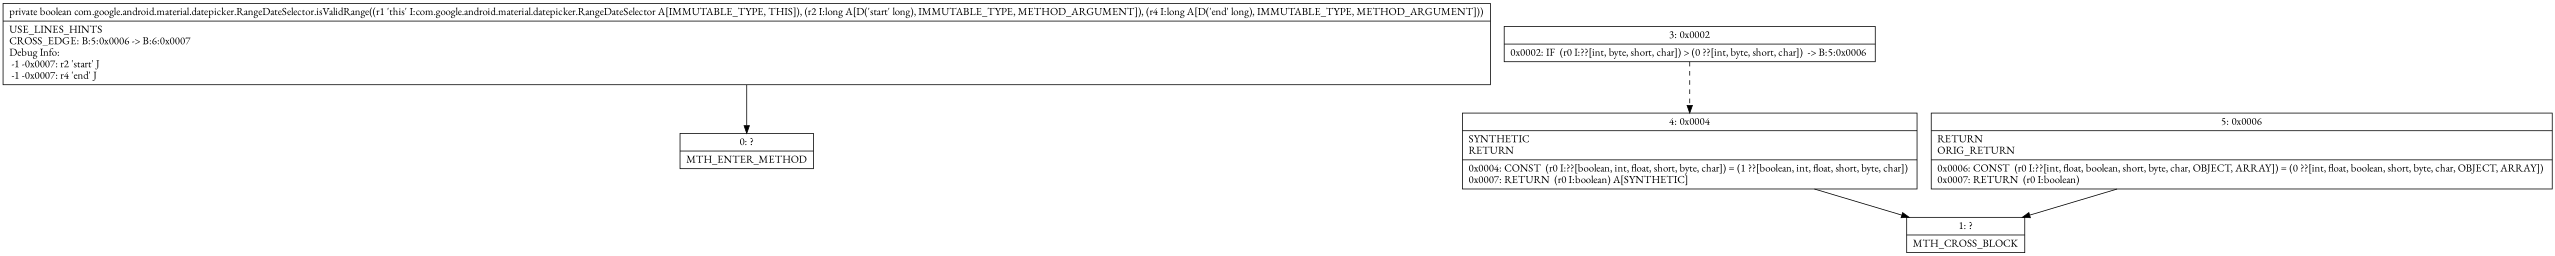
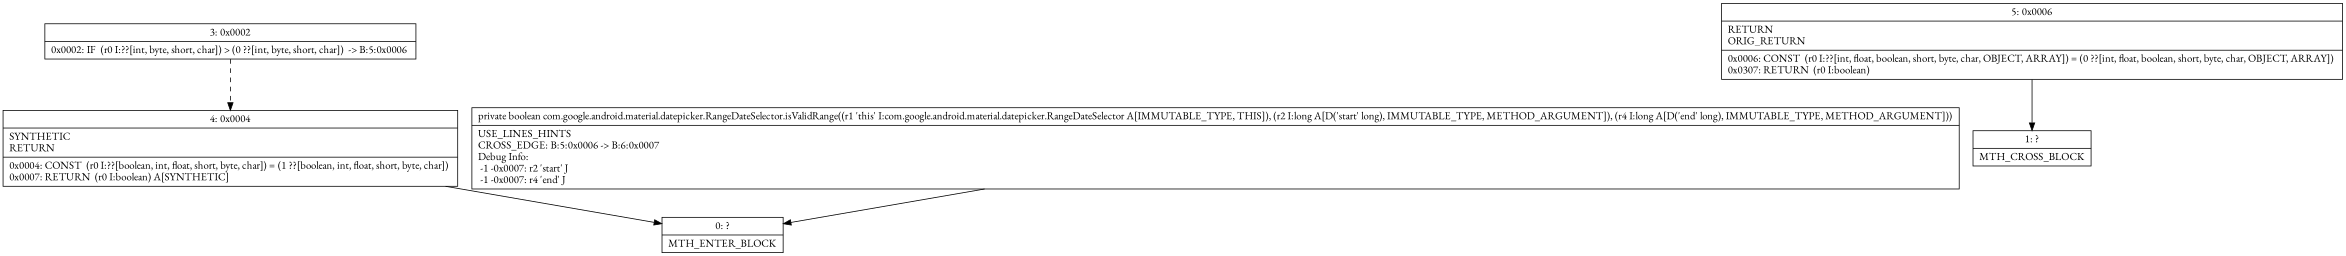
(747, 159) -> (723, 243)
(2010, 180) -> (1800, 70)
(1858, 202) -> (550, 204)
